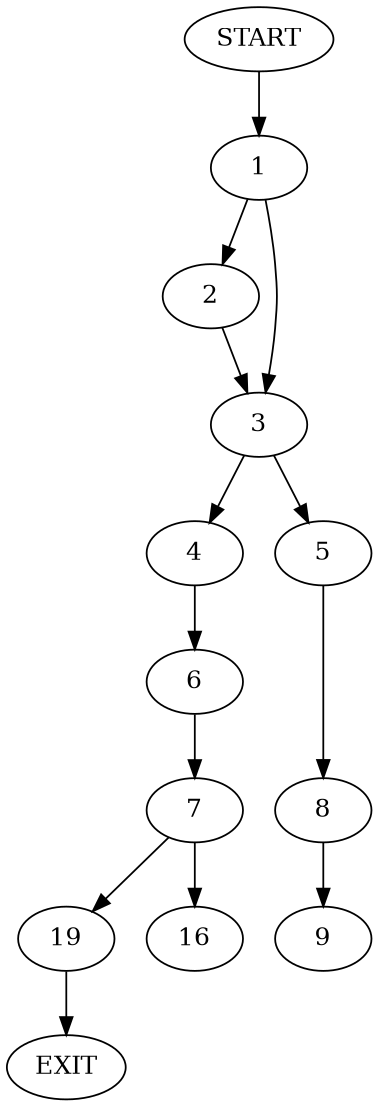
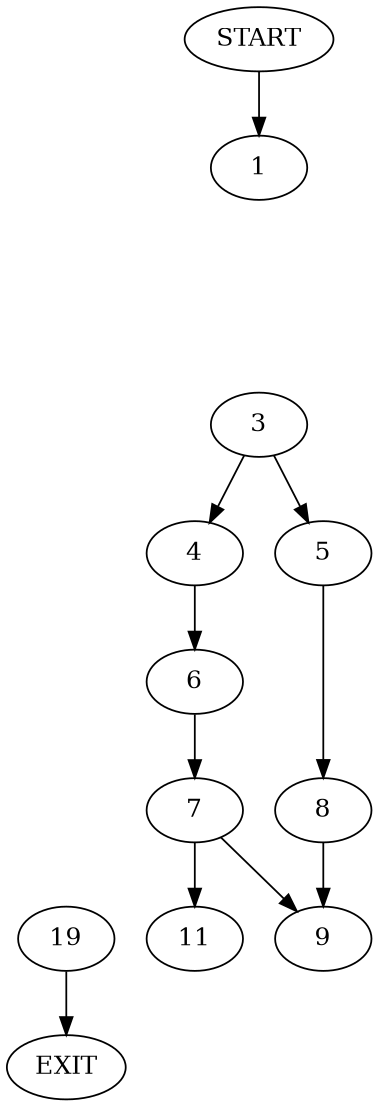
(277, 287) -> none
(211, 296) -> none
(137, 868) -> (252, 868)
(195, 939) -> (195, 939)
